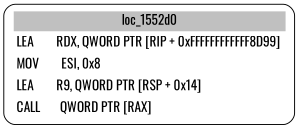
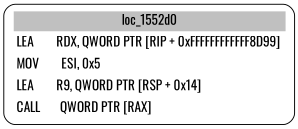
(59, 64) -> (59, 64)
